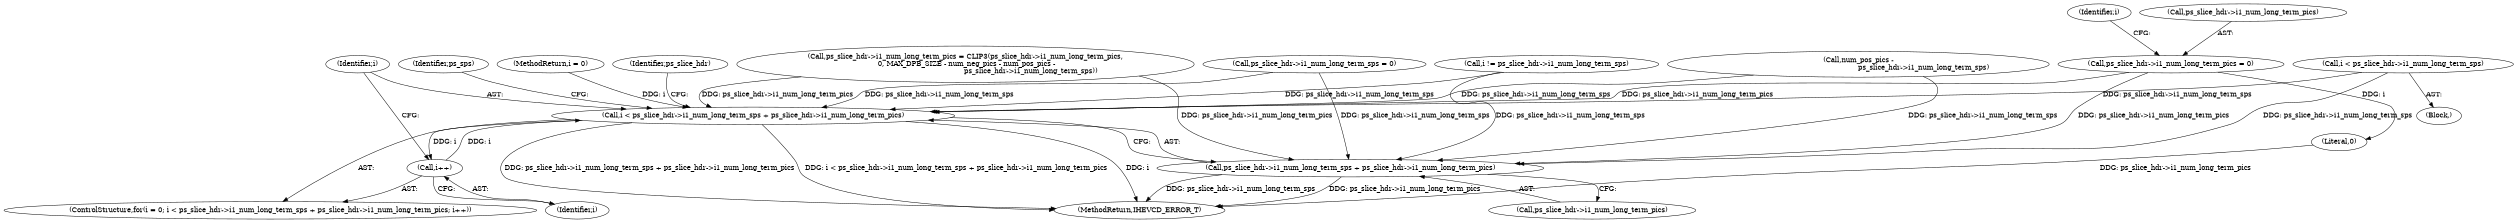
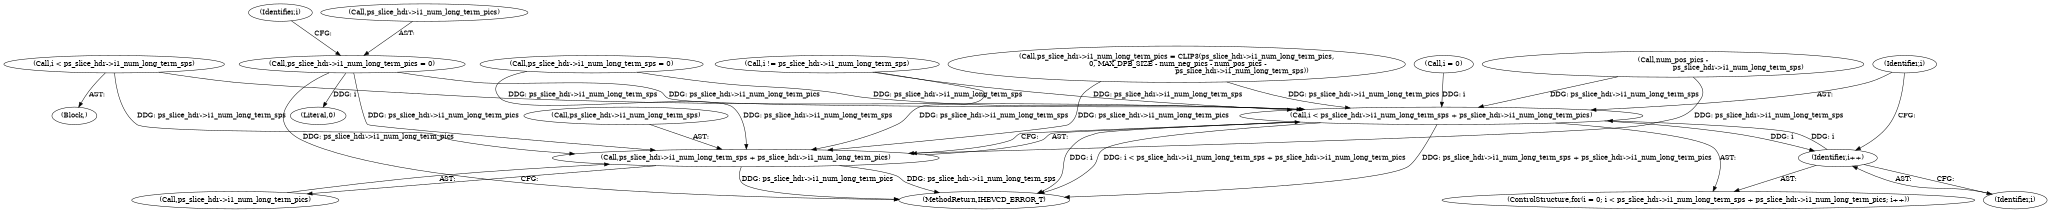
(443, 64) -> none
(551, 64) -> (1444, 64)
(670, 64) -> none
none -> (626, 116)
(435, 168) -> (1838, 158)
(1768, 174) -> (547, 185)
